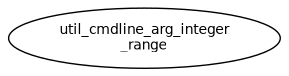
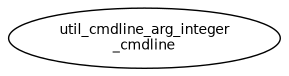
(144, 38) -> (144, 38)
